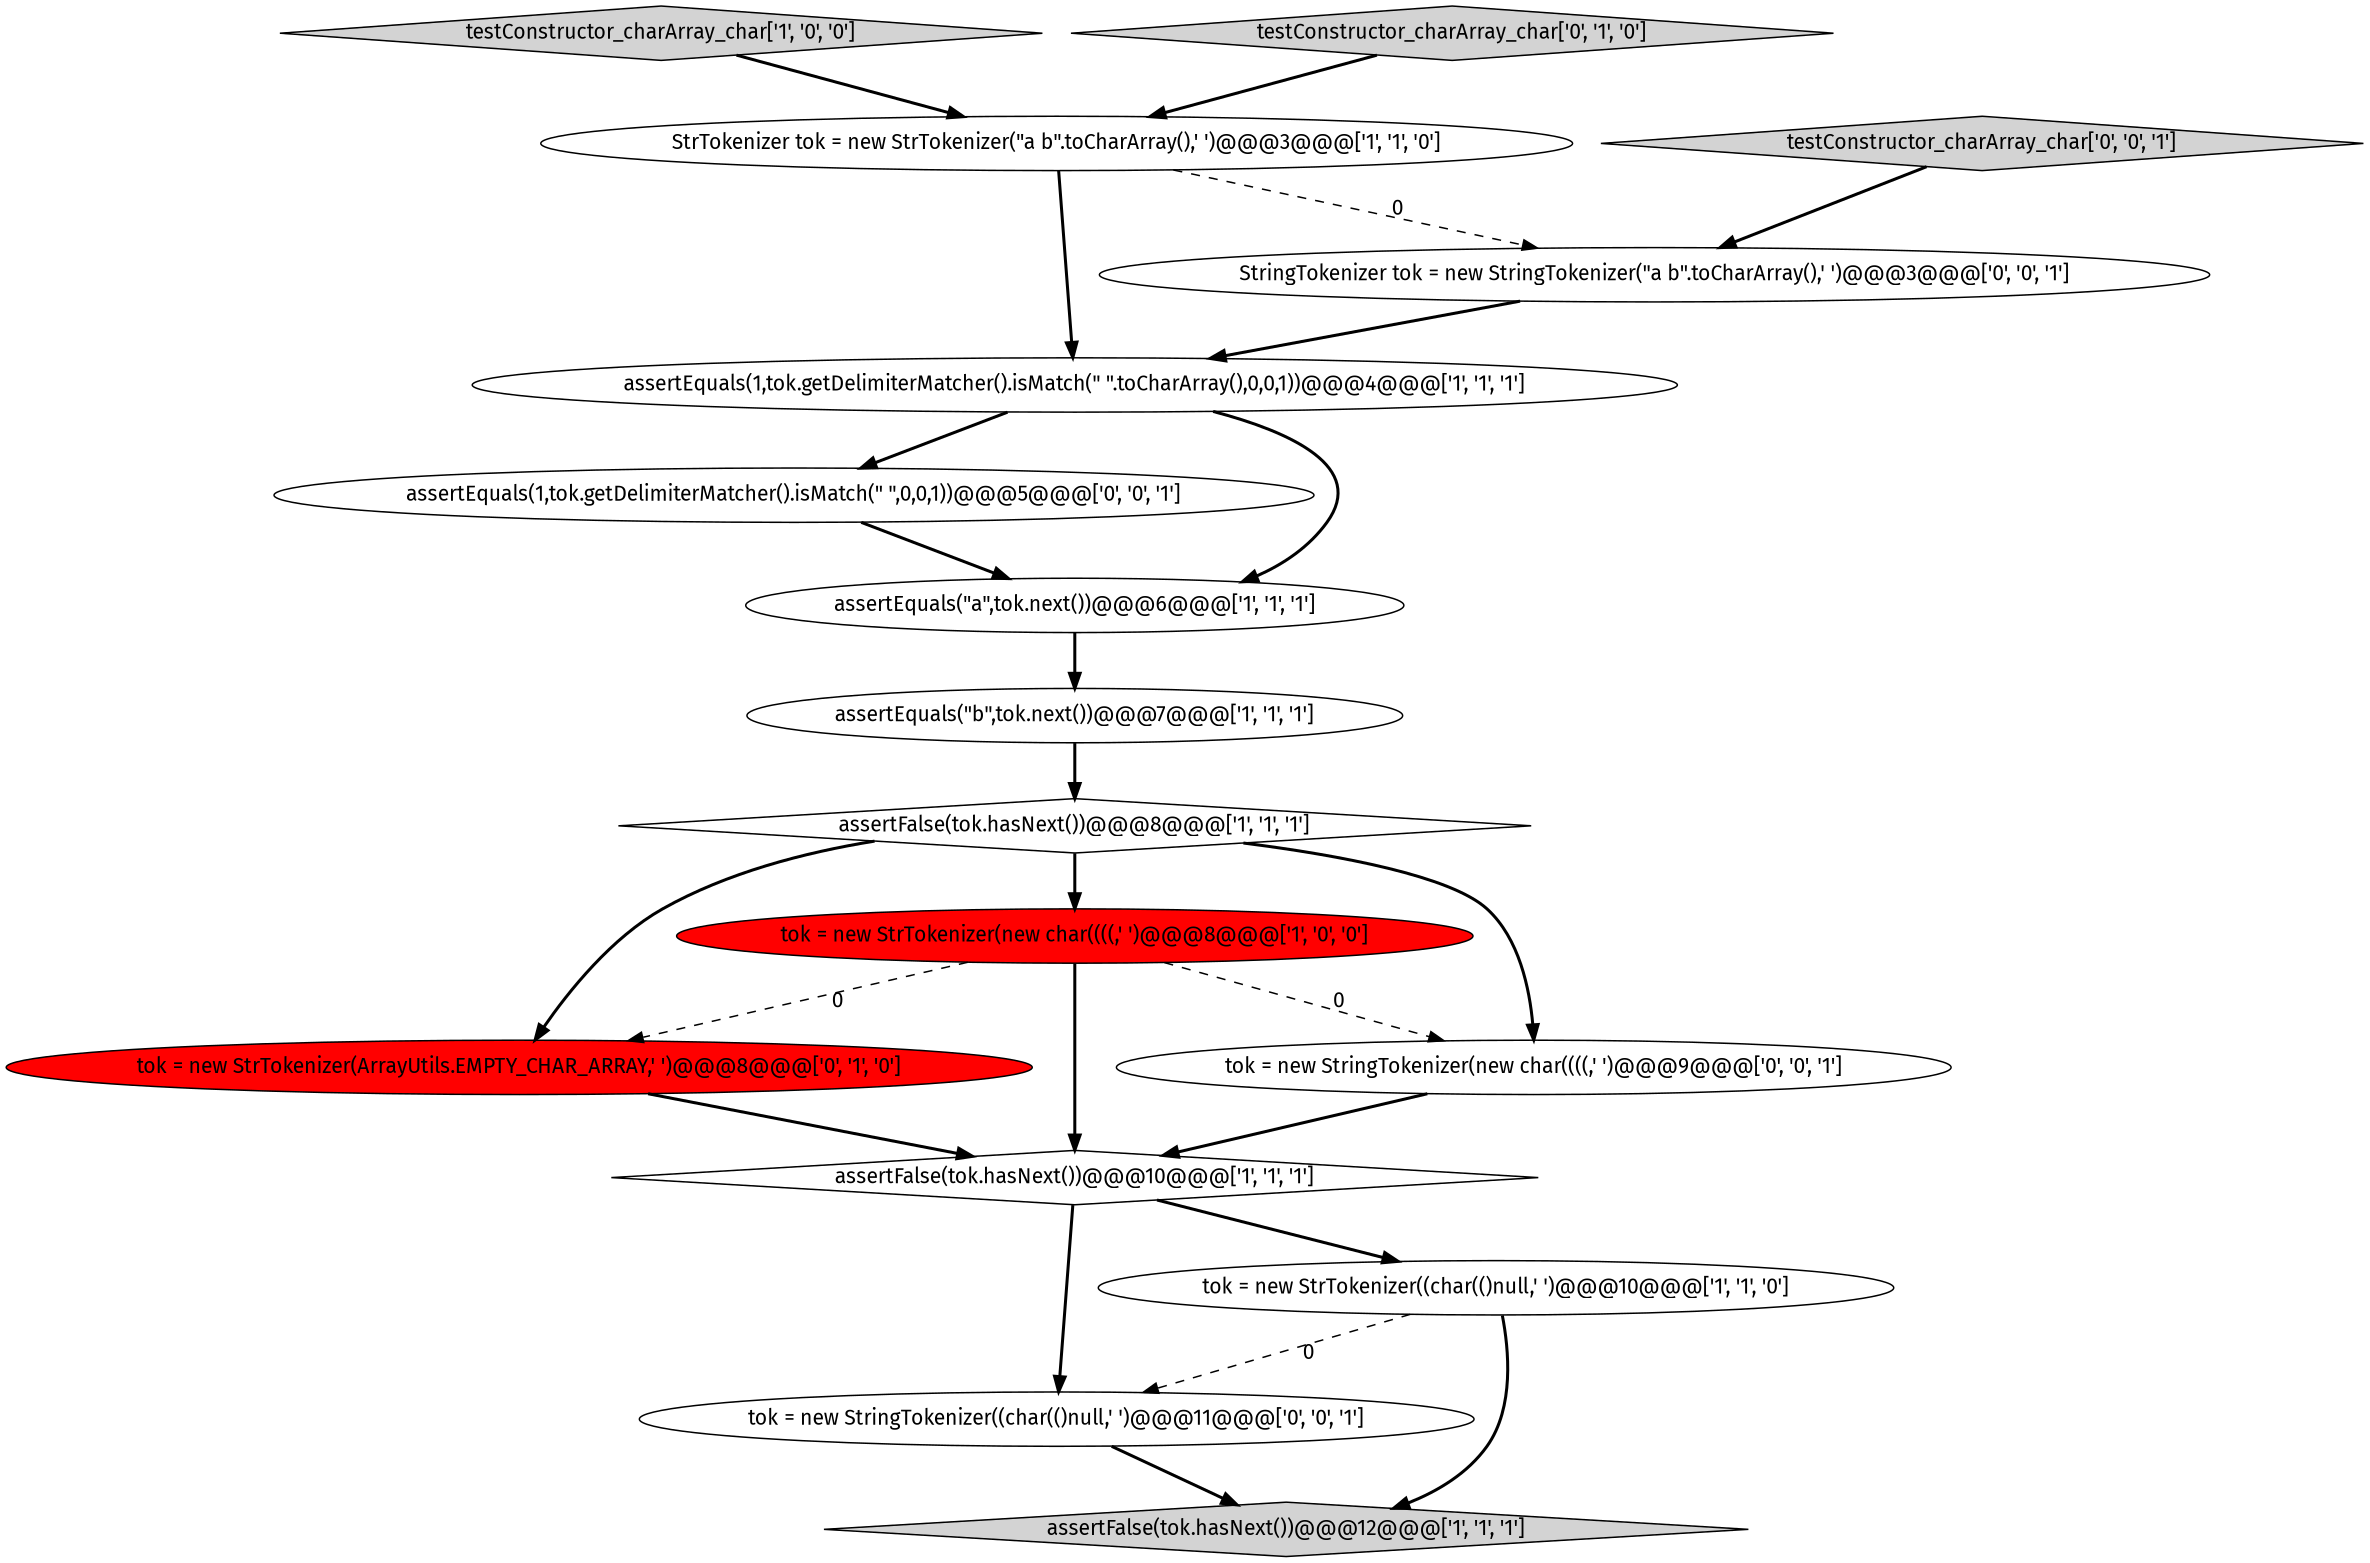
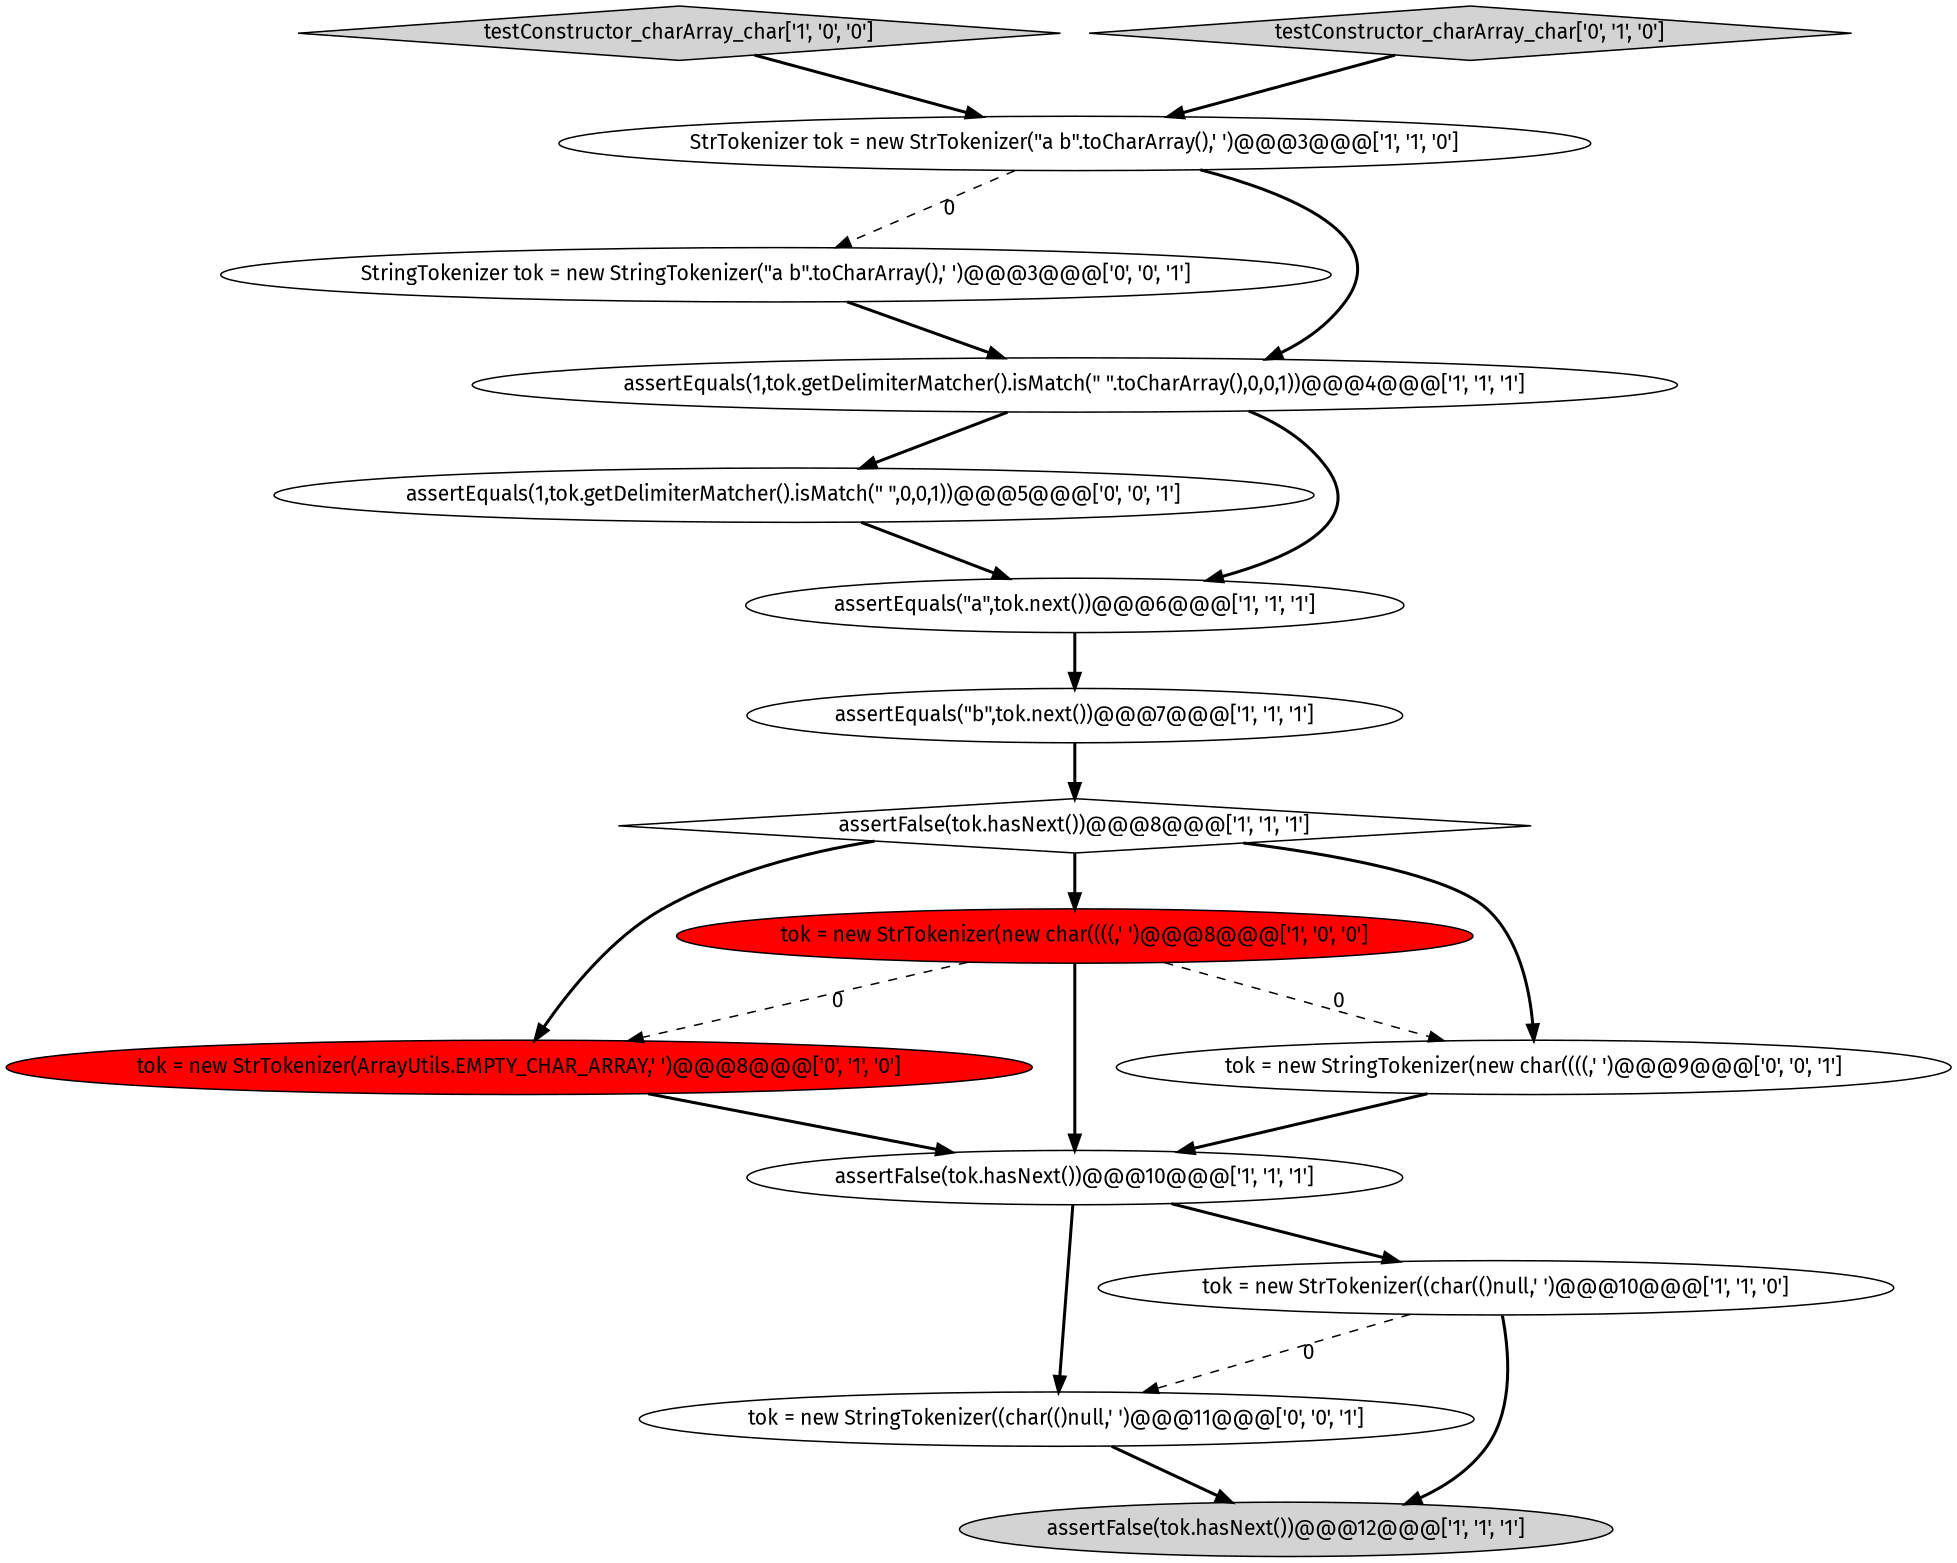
(1982, 143) -> none
(1075, 1178) -> (1075, 1178)
(1286, 1529) -> (1286, 1529)
